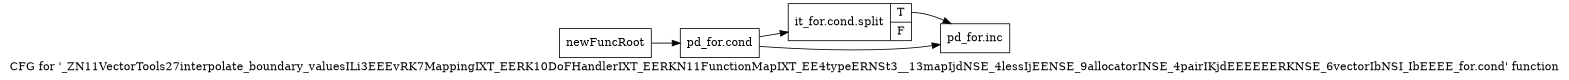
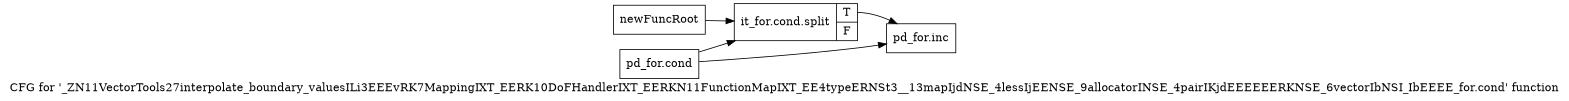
(662, 43) -> (716, 21)
